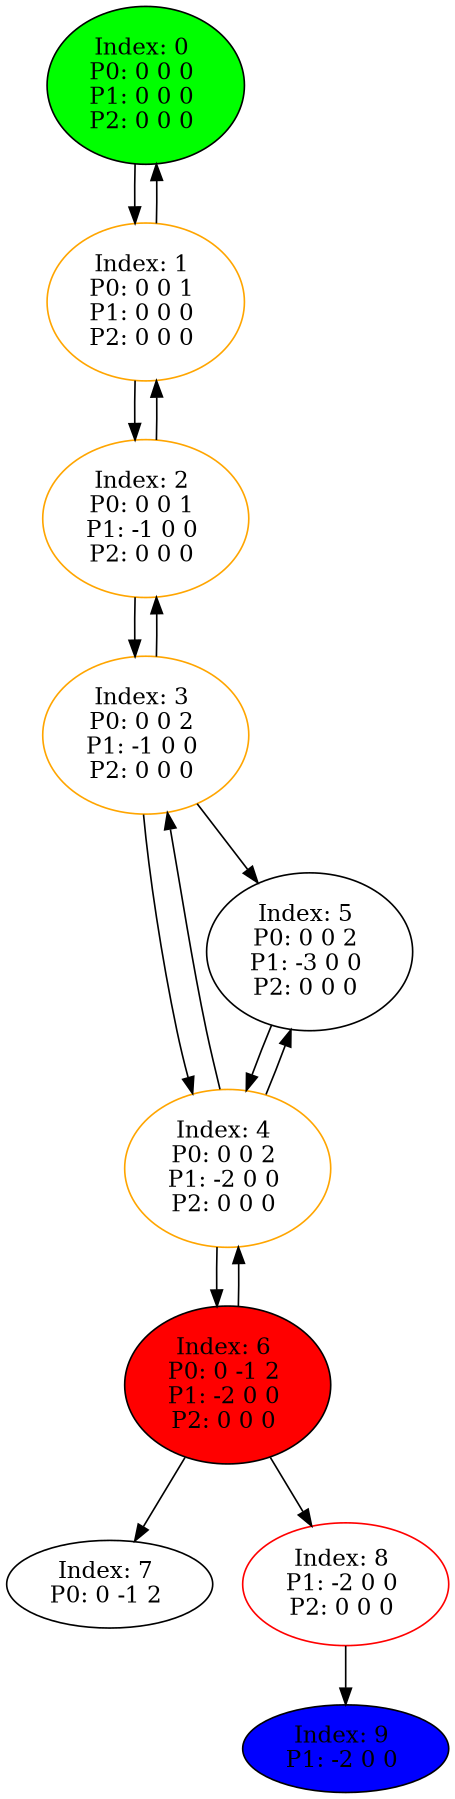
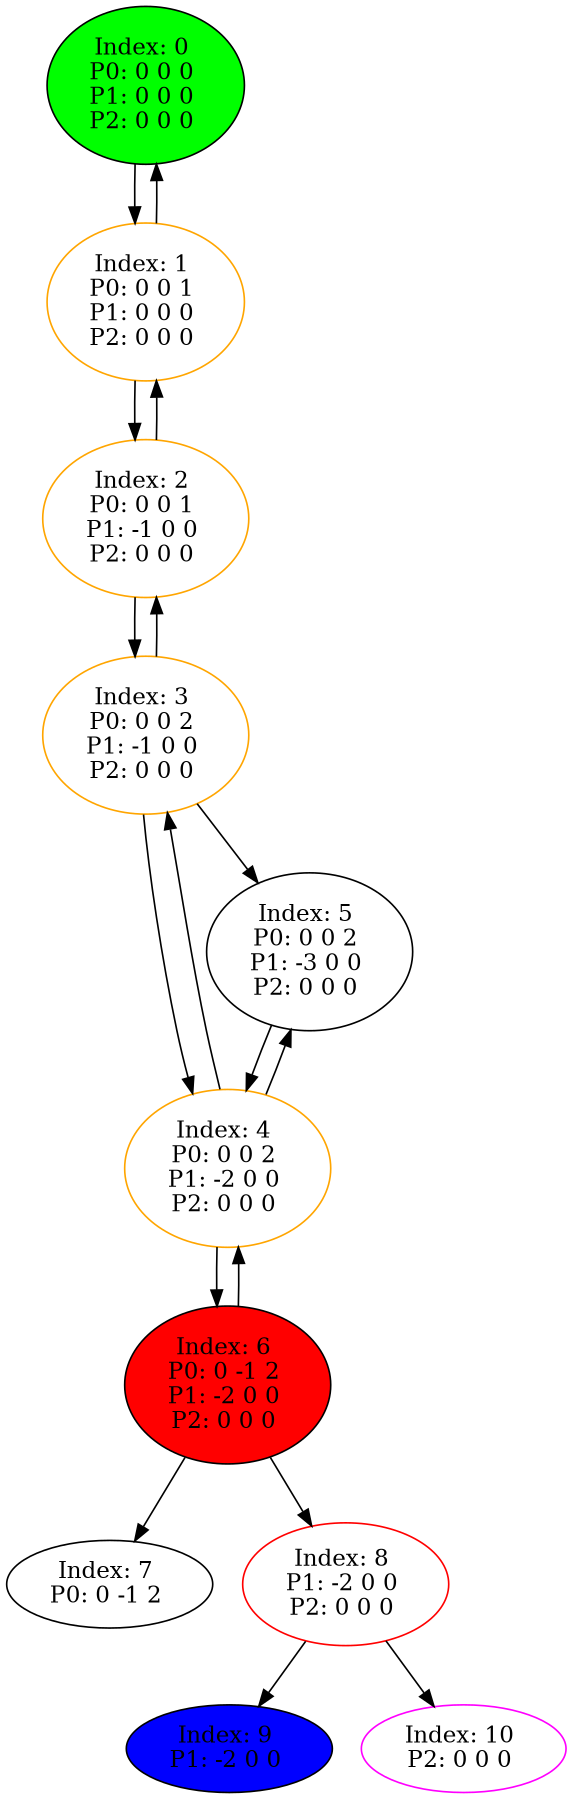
none -> (464, 1749)
